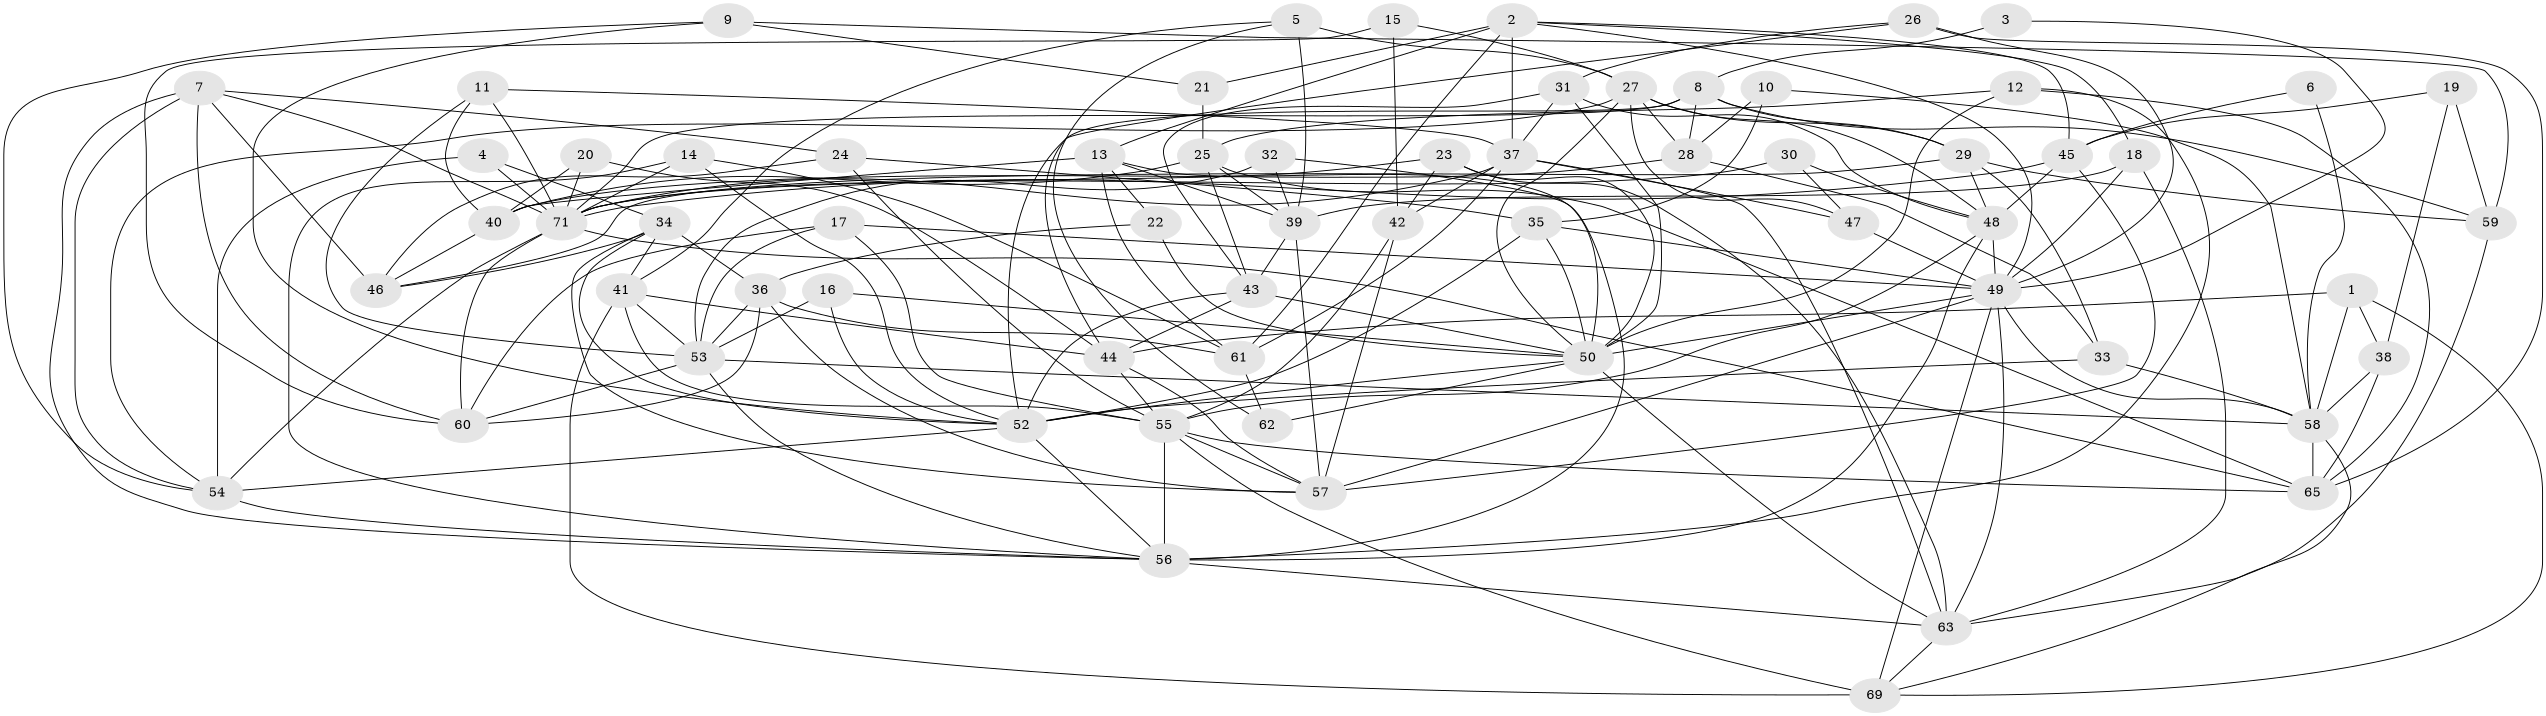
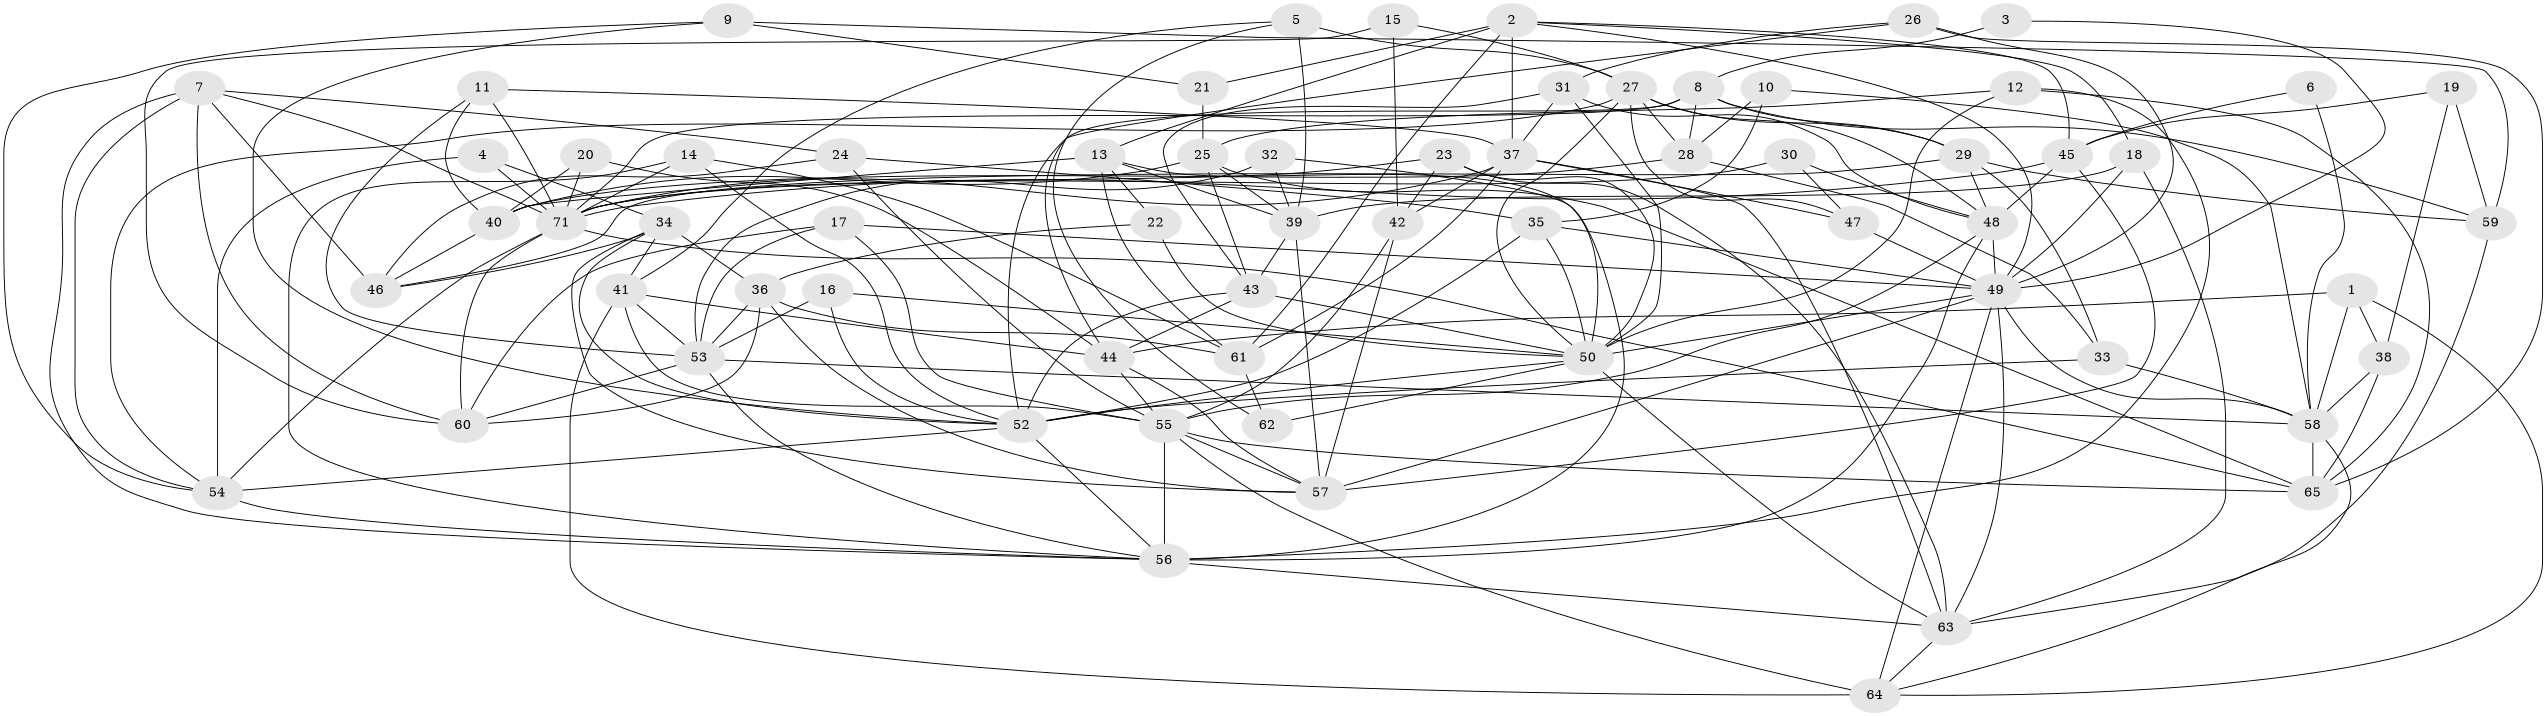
(1875, 696) -> (1875, 696)
